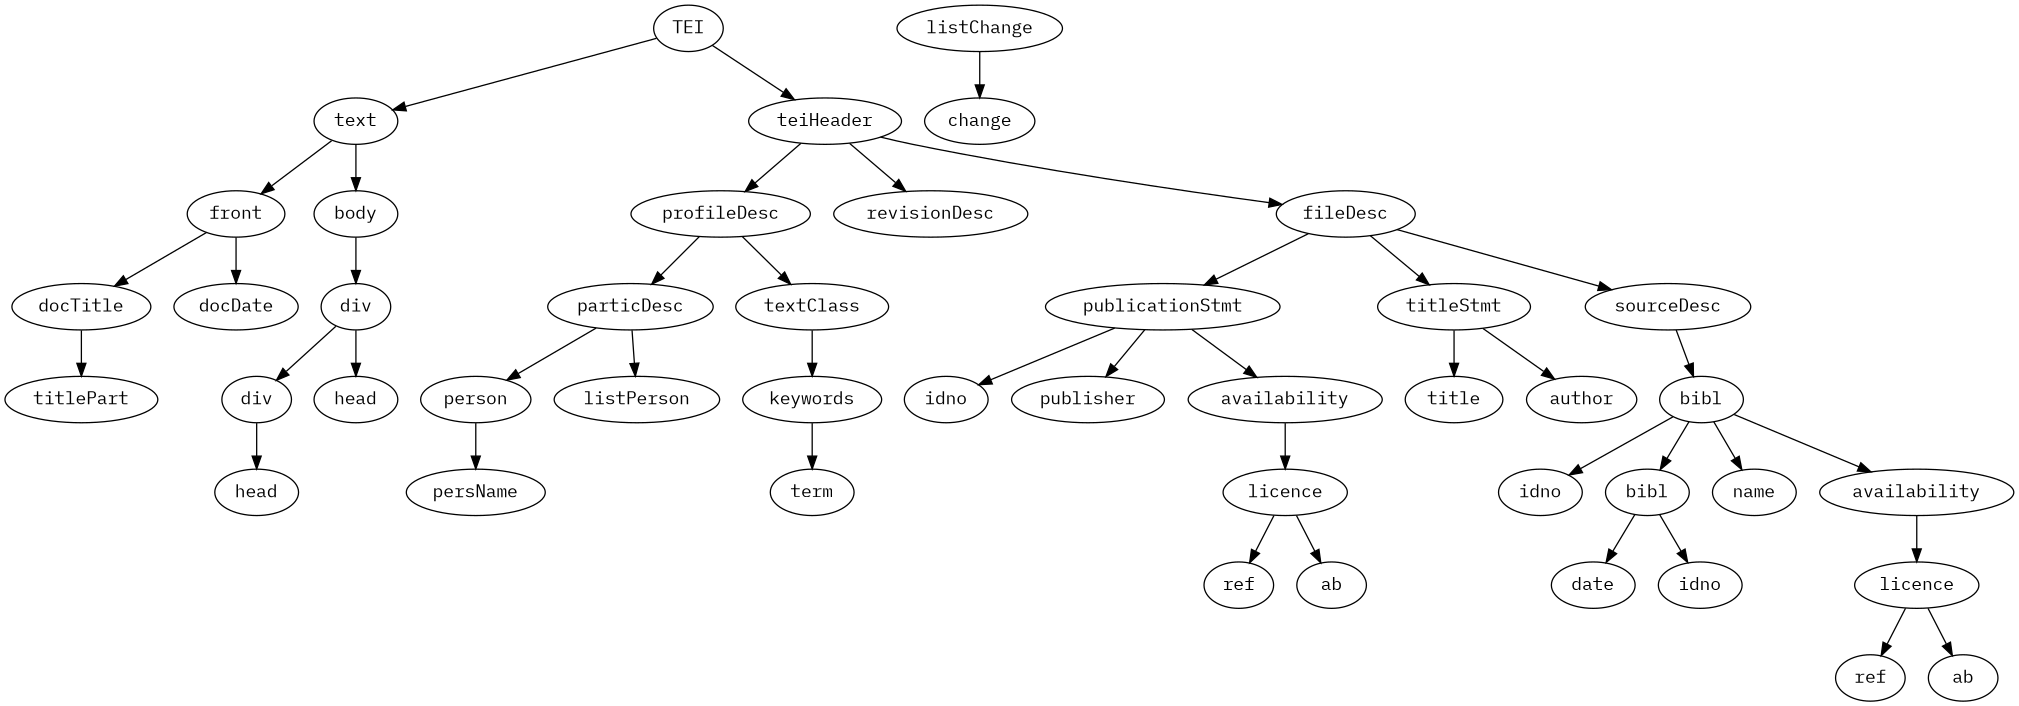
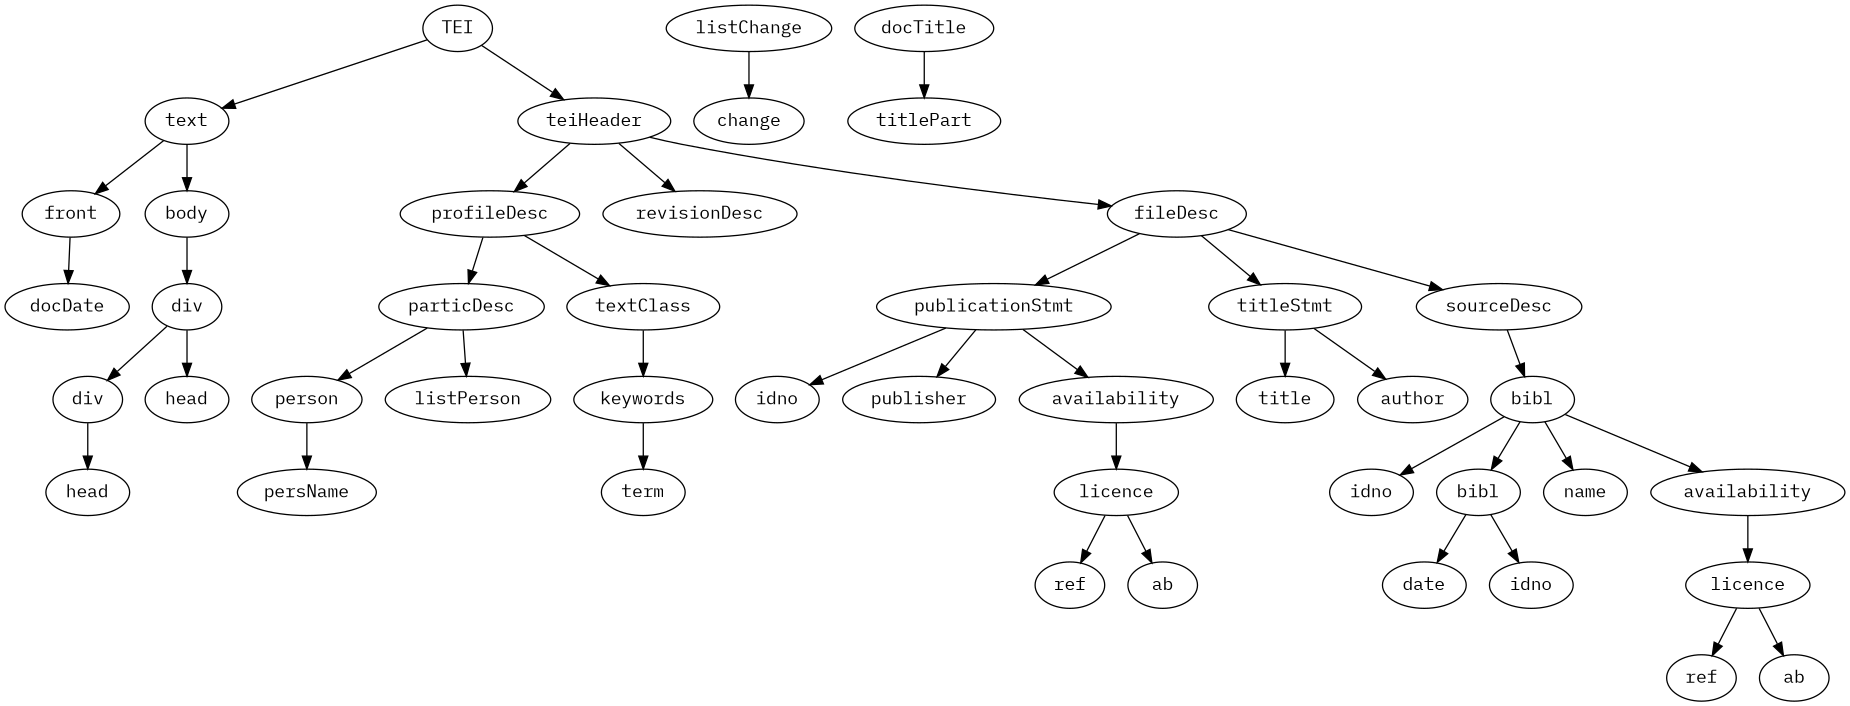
(166, 256) -> none
